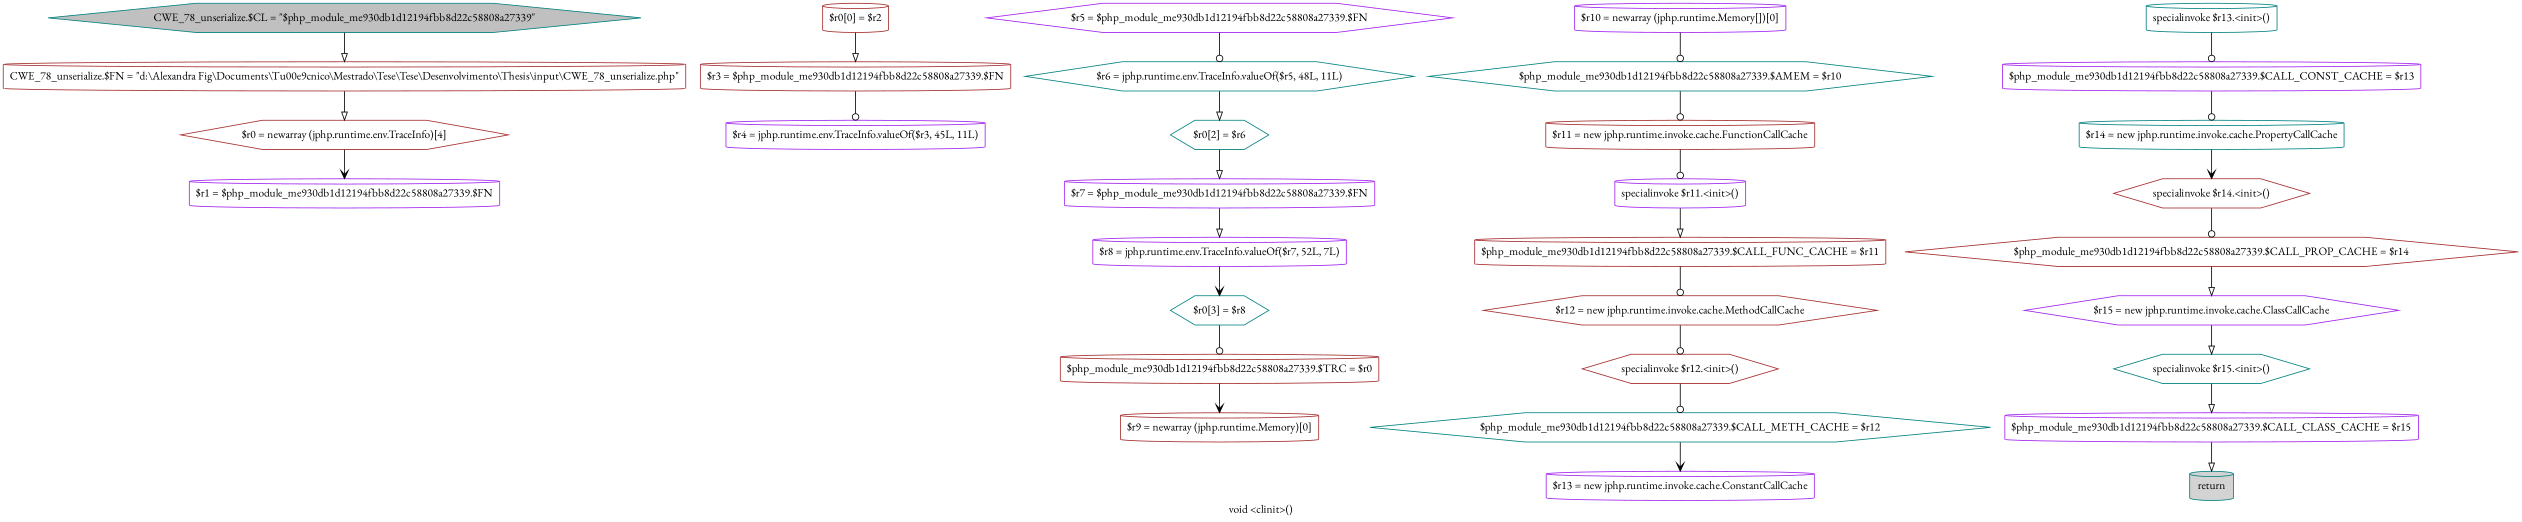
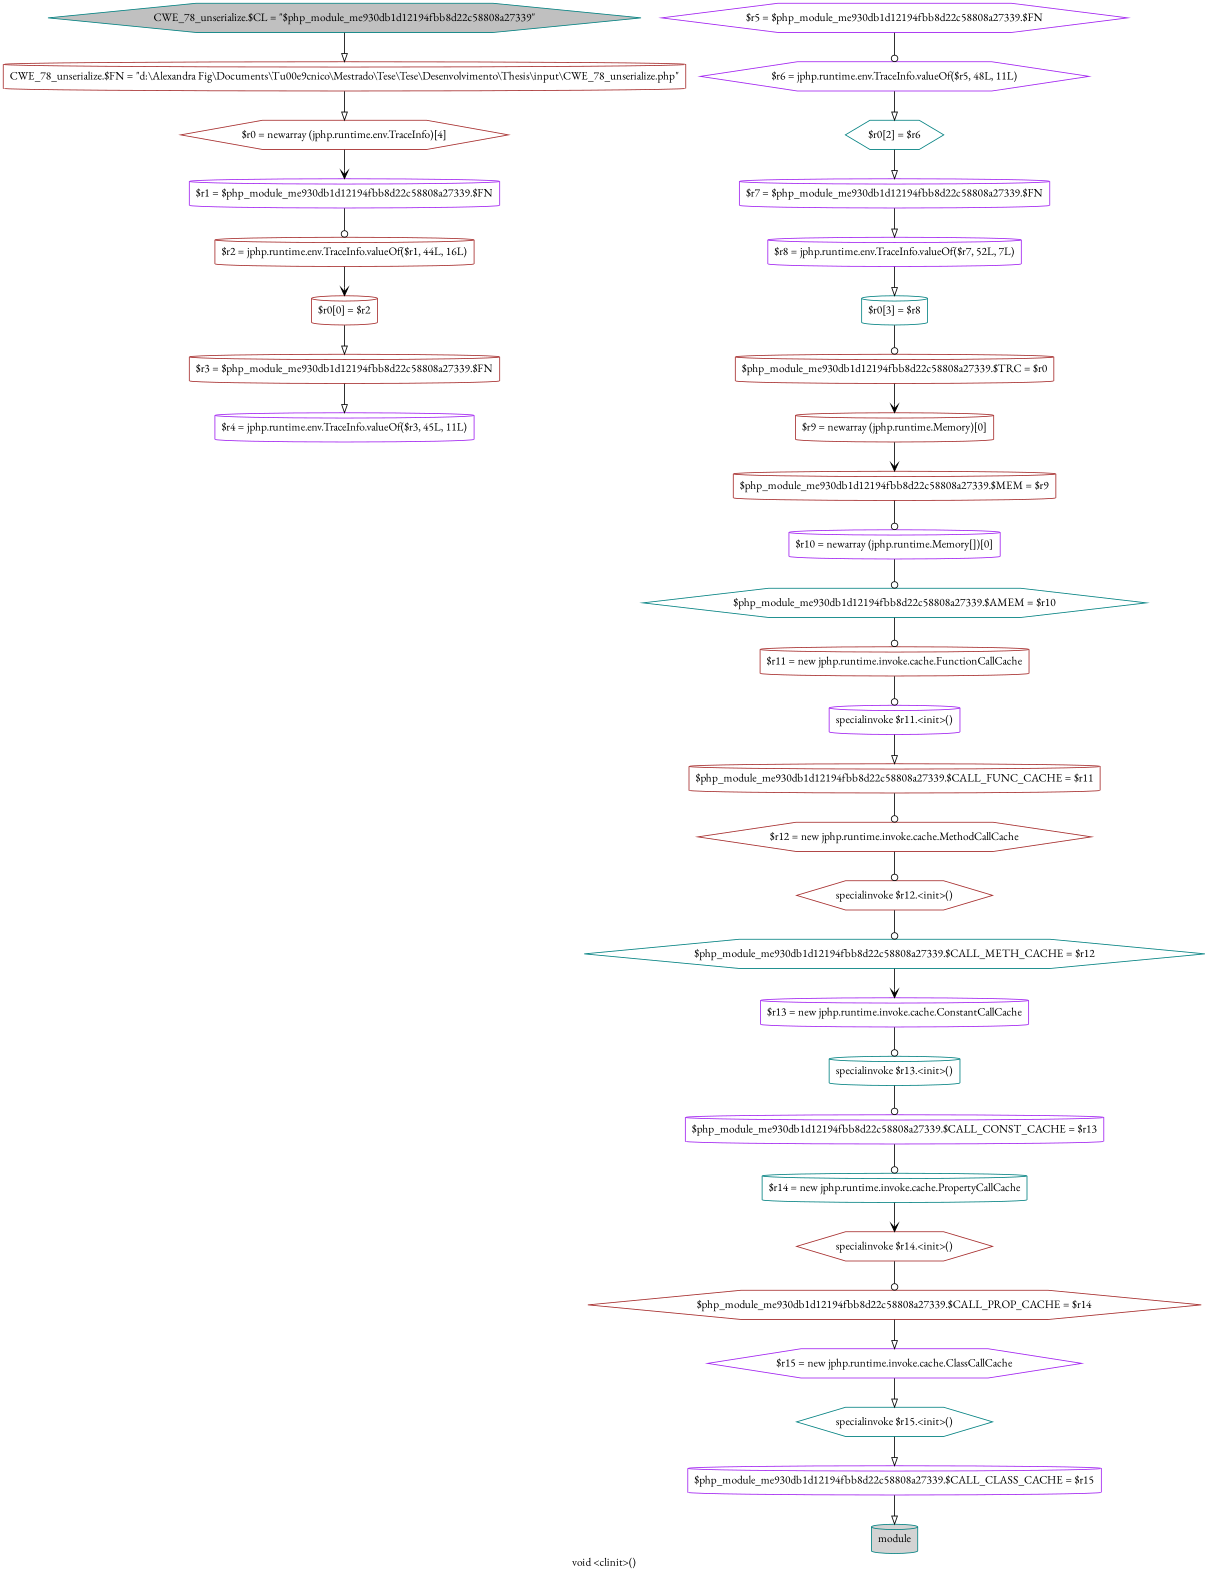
(1220, 76) -> (895, 76)
(856, 102) -> (344, 394)
none -> (344, 252)
(1220, 277) -> (895, 277)
(1220, 310) -> (895, 310)
none -> (895, 486)
(2212, 486) -> (895, 1539)
none -> (895, 1038)
